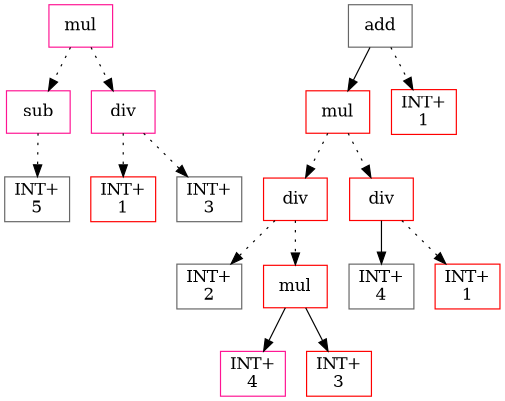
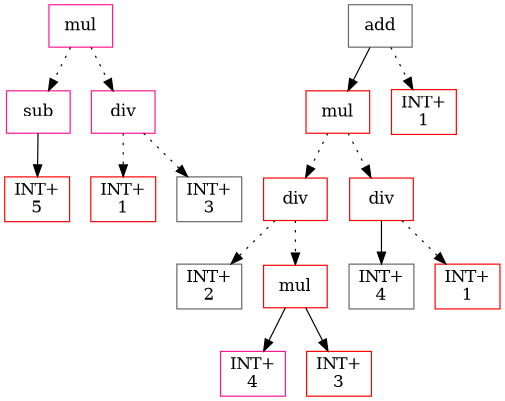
(38, 149) -> (38, 149)
(37, 199) -> (37, 199)
